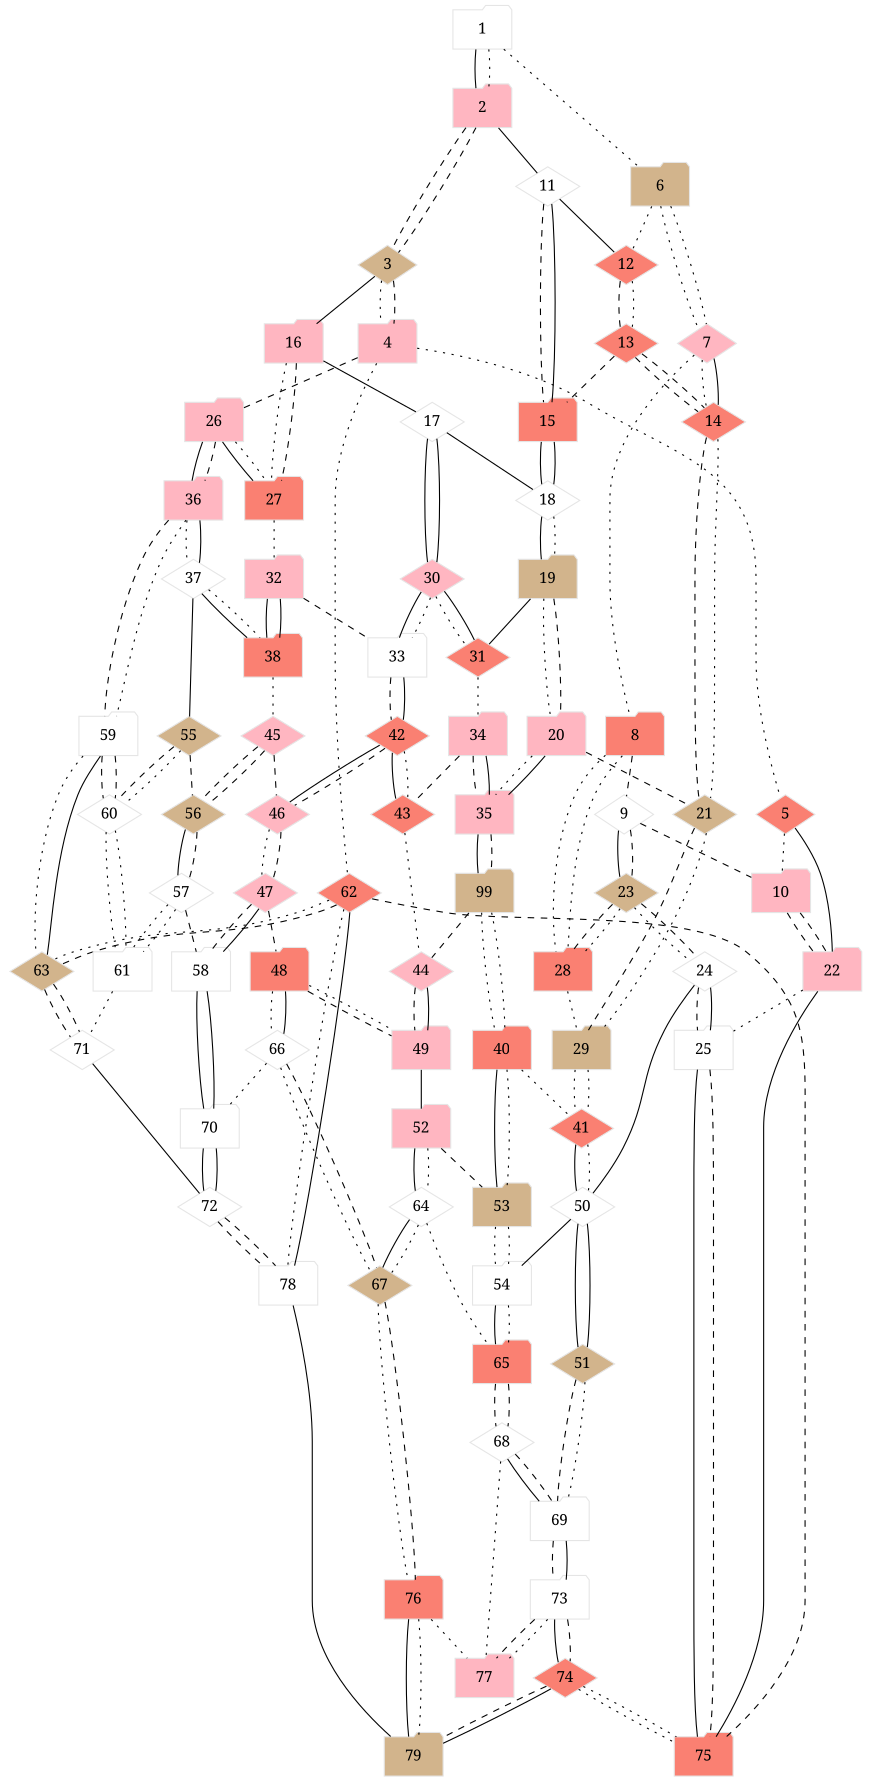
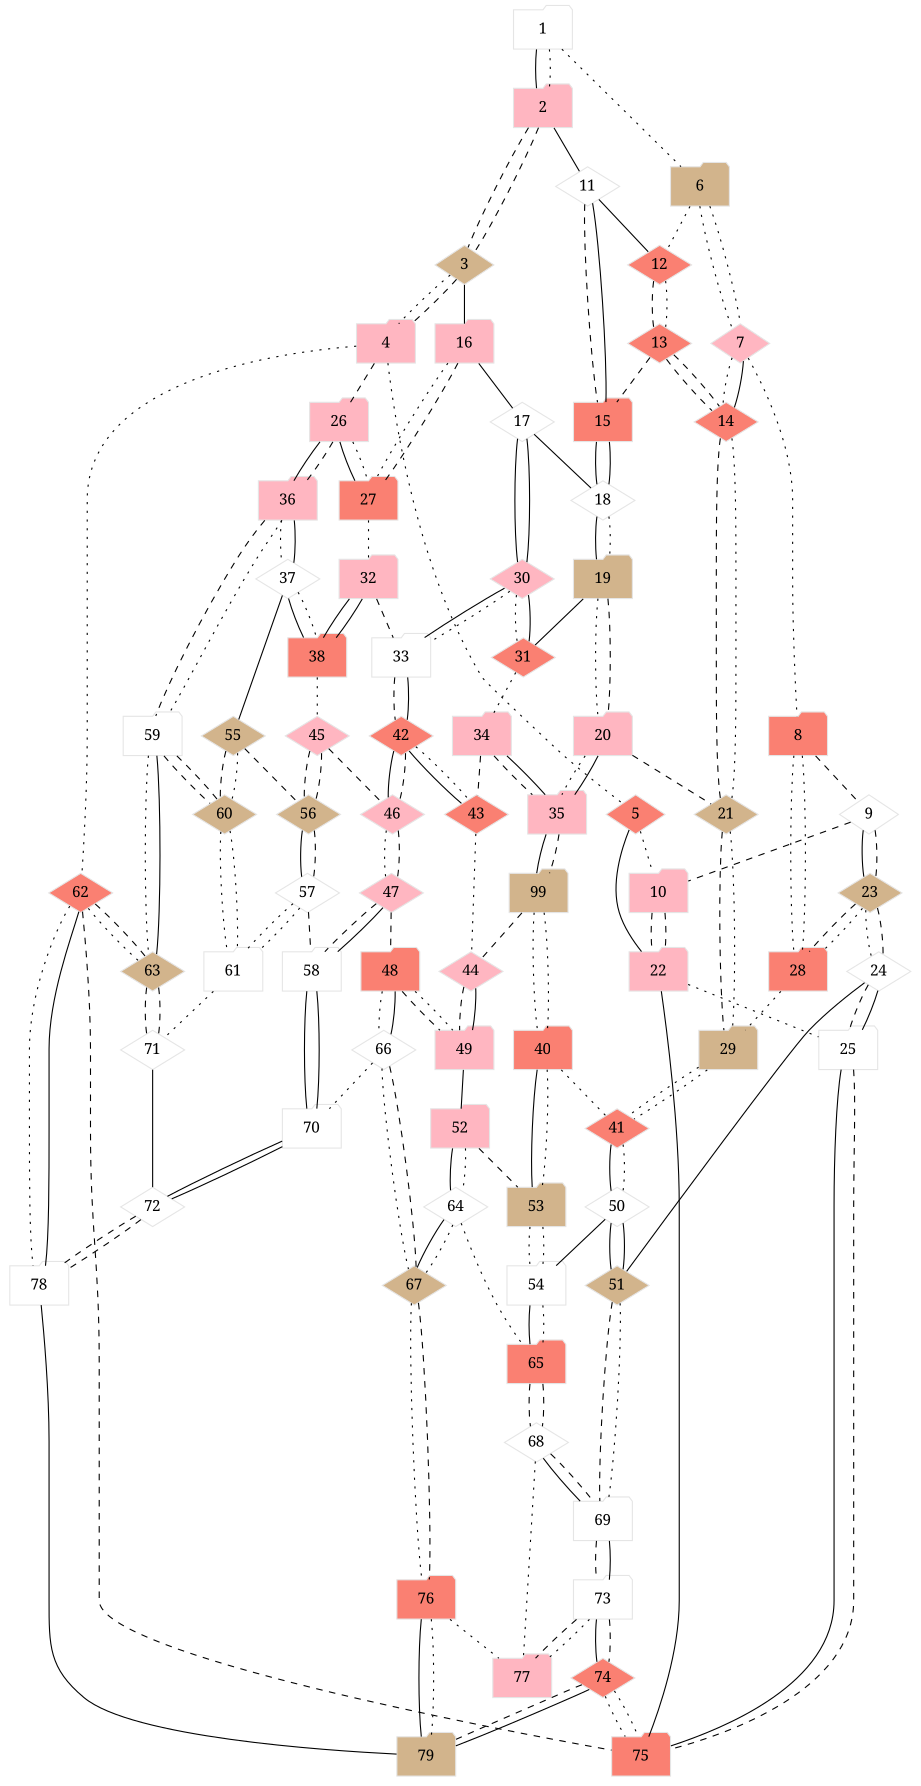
(109, 814) -> (225, 814)
(644, 1089) -> (739, 1121)
